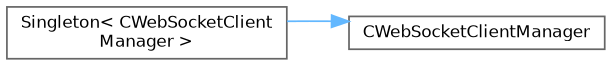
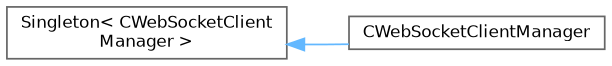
(309, 21) -> (327, 44)
